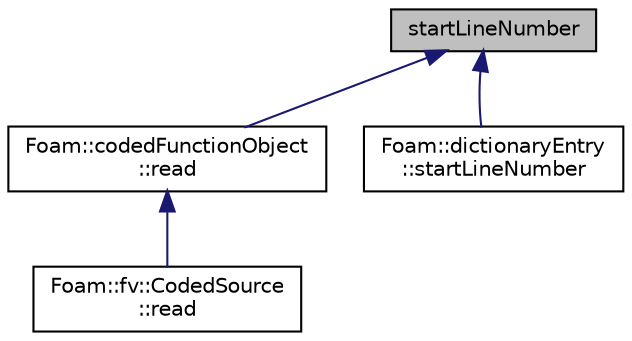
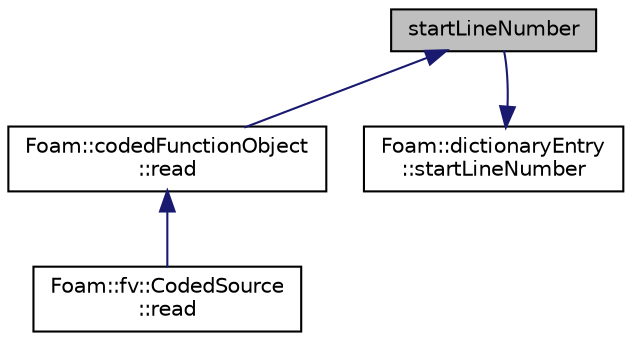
(480, 99) -> (507, 78)
